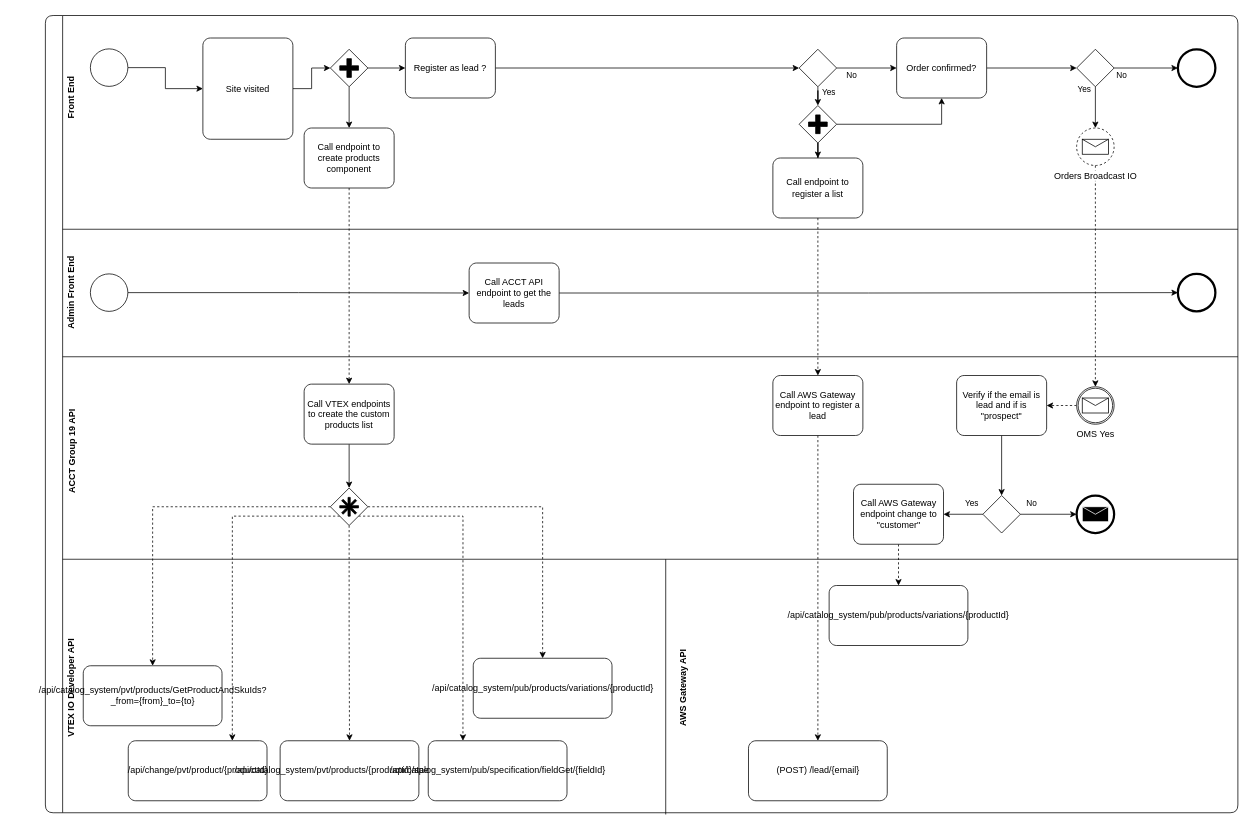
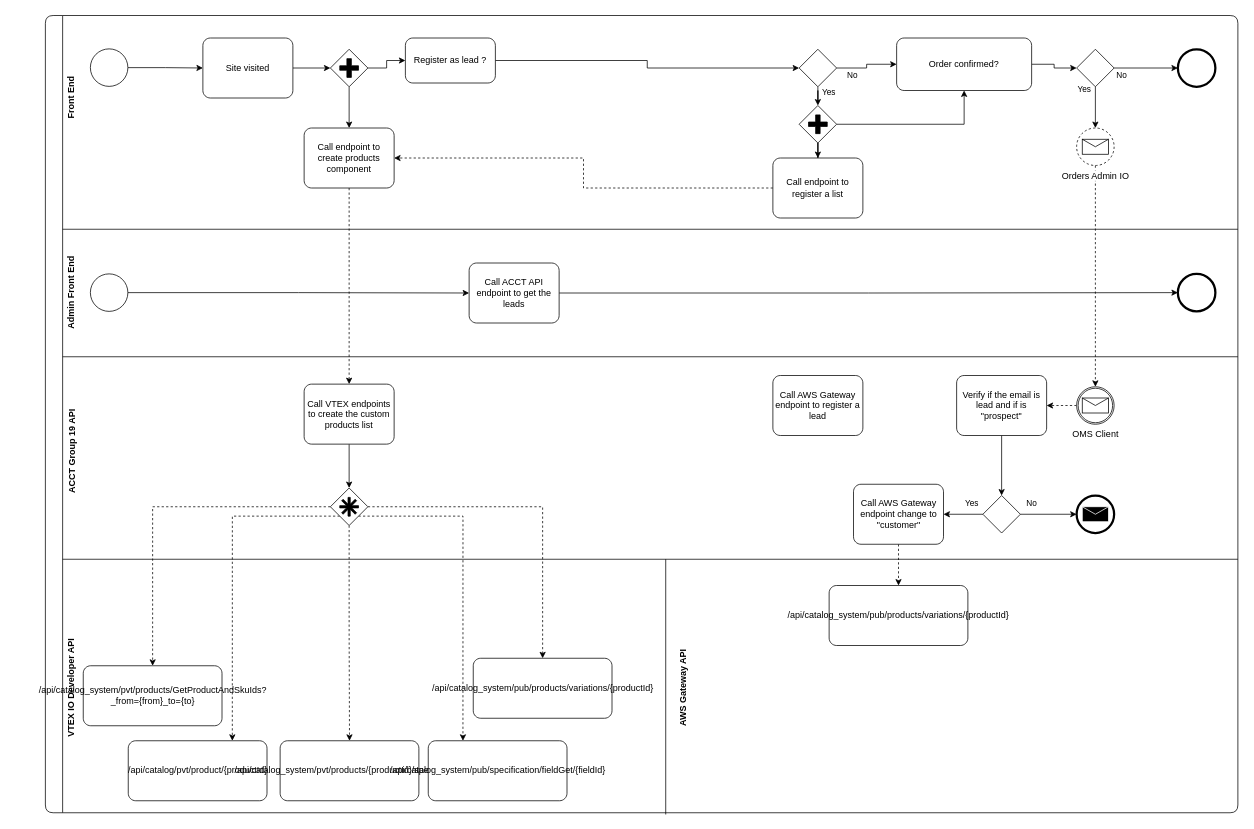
(450, 68) -> (450, 60)
(942, 68) -> (964, 64)
(248, 89) -> (248, 68)
(1096, 176) -> (1096, 176)
(818, 369) -> (584, 173)
(1096, 435) -> (1096, 435)
(818, 734) -> none
(198, 771) -> (198, 771)
(818, 771) -> none
